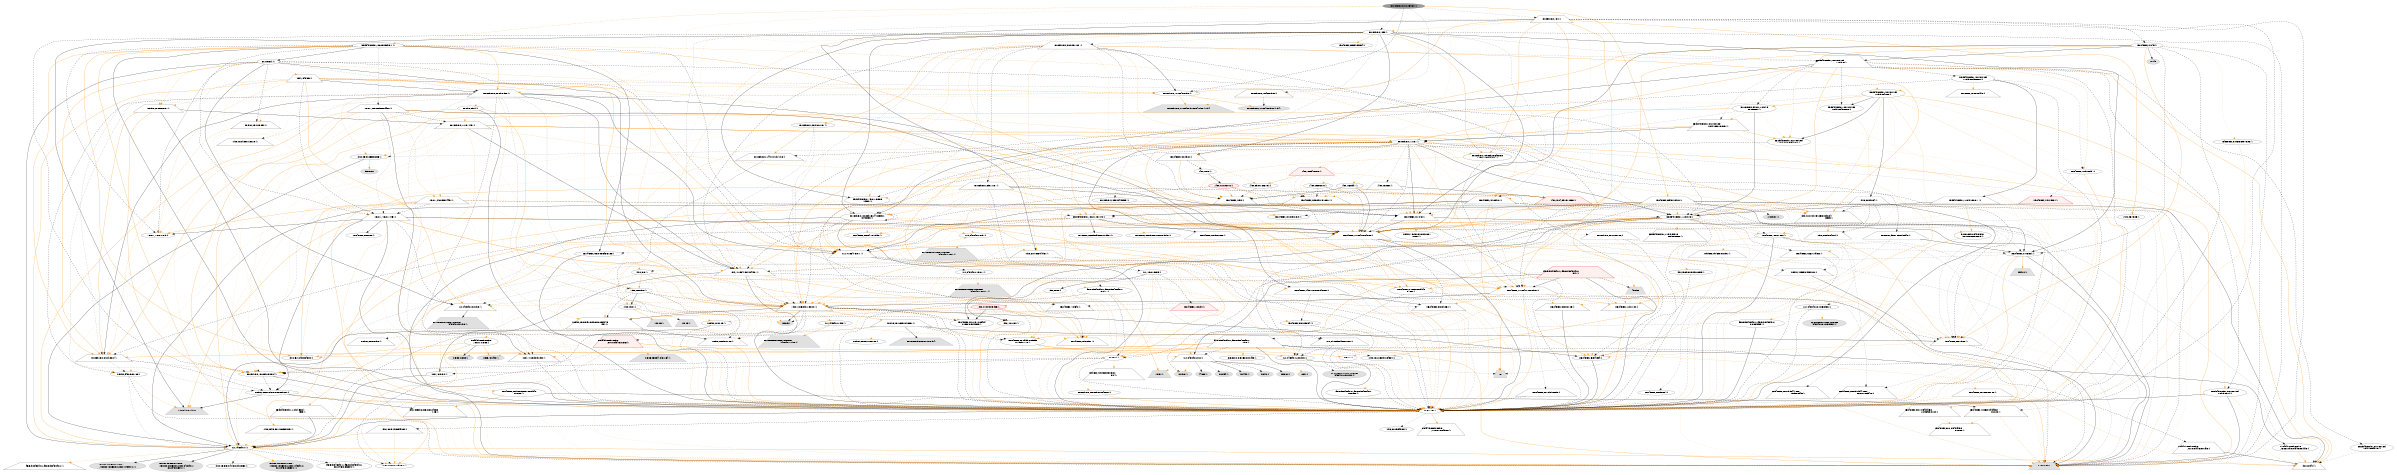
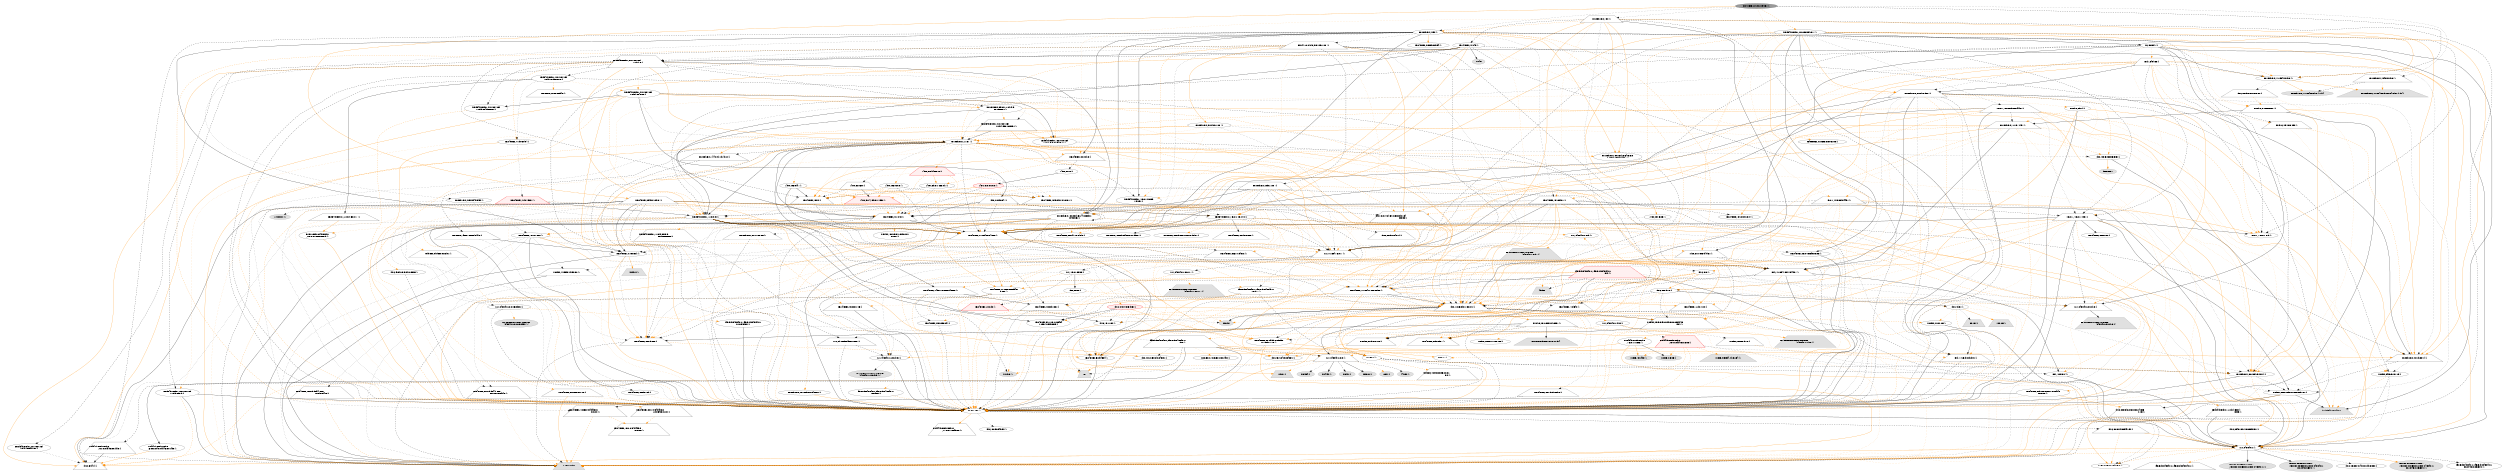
(1068, 45) -> (1314, 45)
(186, 73) -> (2256, 100)
(1816, 208) -> (607, 208)
